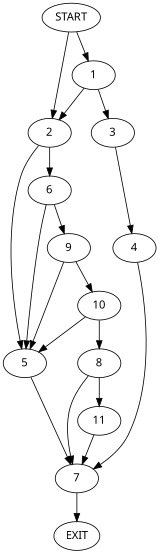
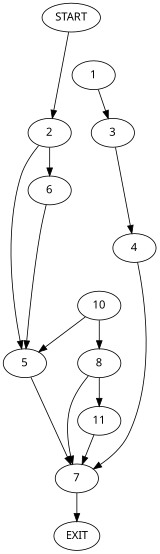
(81, 43) -> none
(74, 101) -> none
(69, 248) -> none
